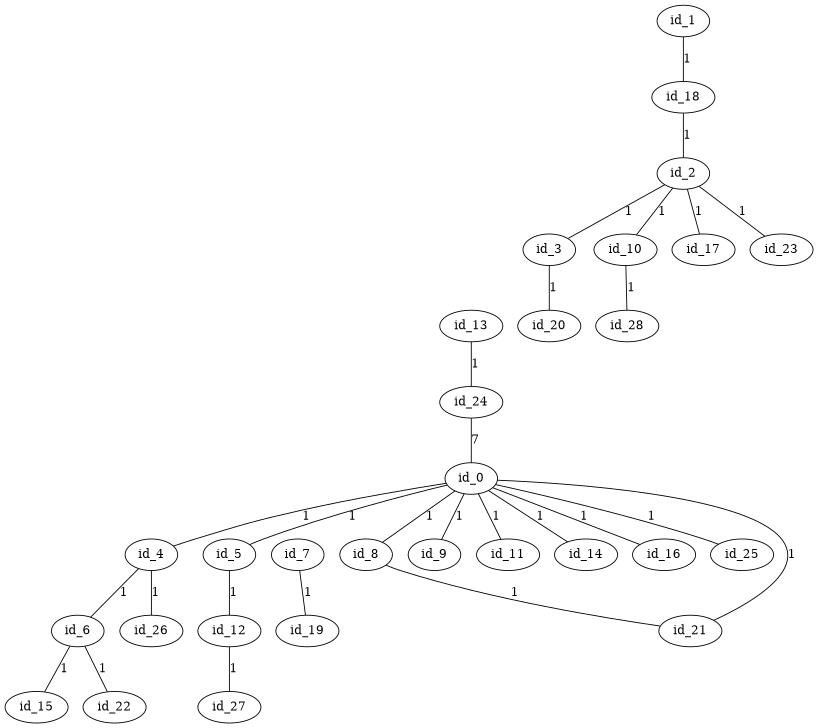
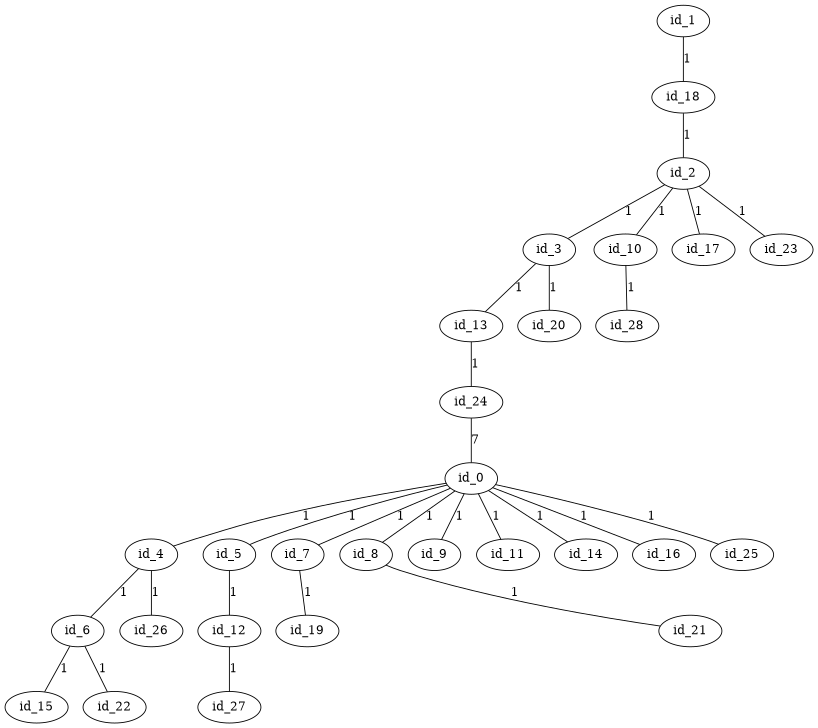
none -> (510, 288)
(703, 504) -> (384, 516)
